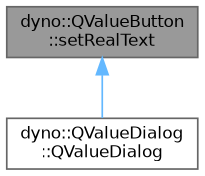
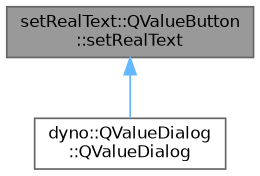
(102, 32) -> (130, 32)
